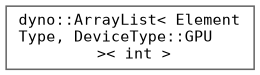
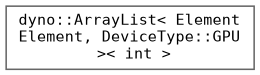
(130, 38) -> (130, 38)
